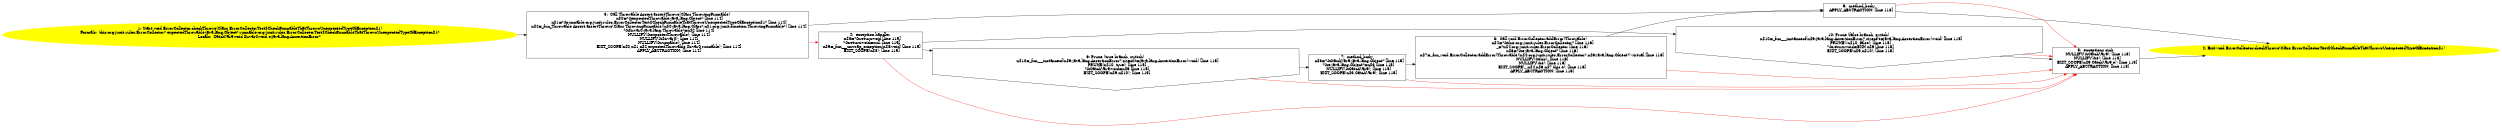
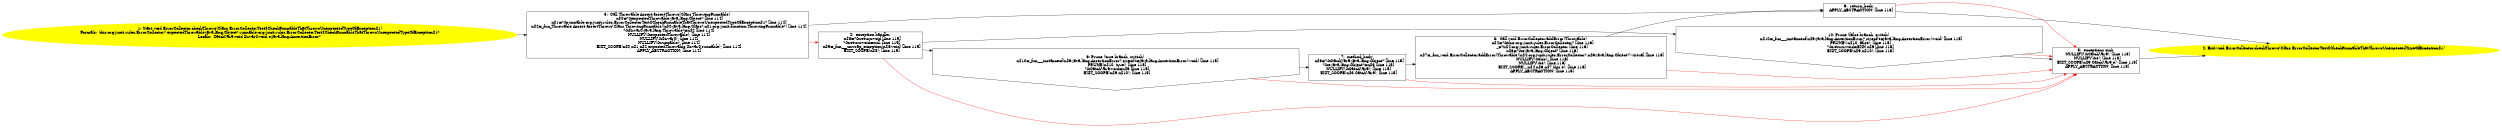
(1859, 10) -> (1859, 10)
